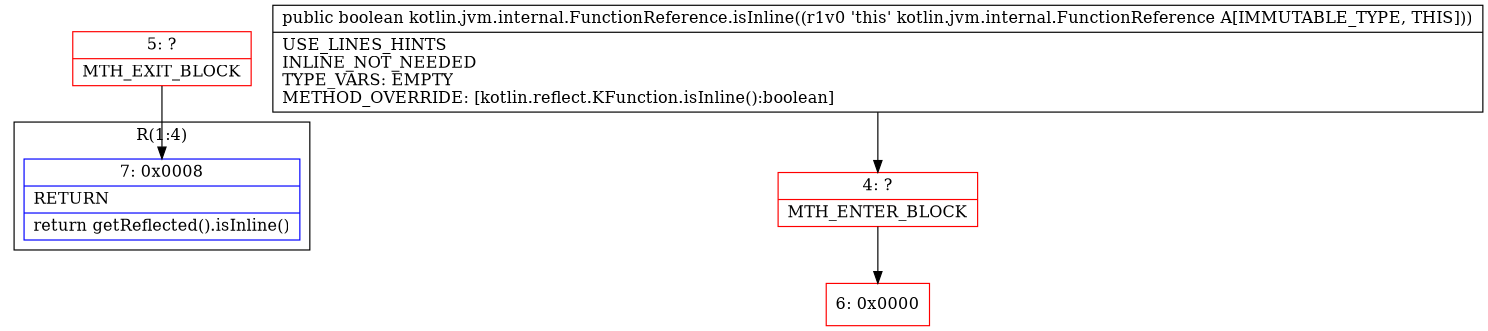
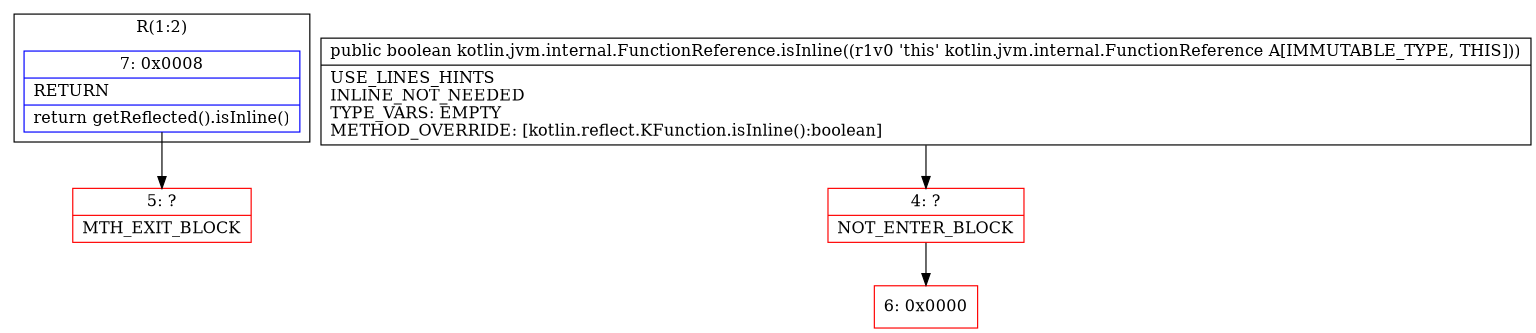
(162, 115) -> (162, 154)
(162, 136) -> (162, 28)
(878, 212) -> (926, 228)
